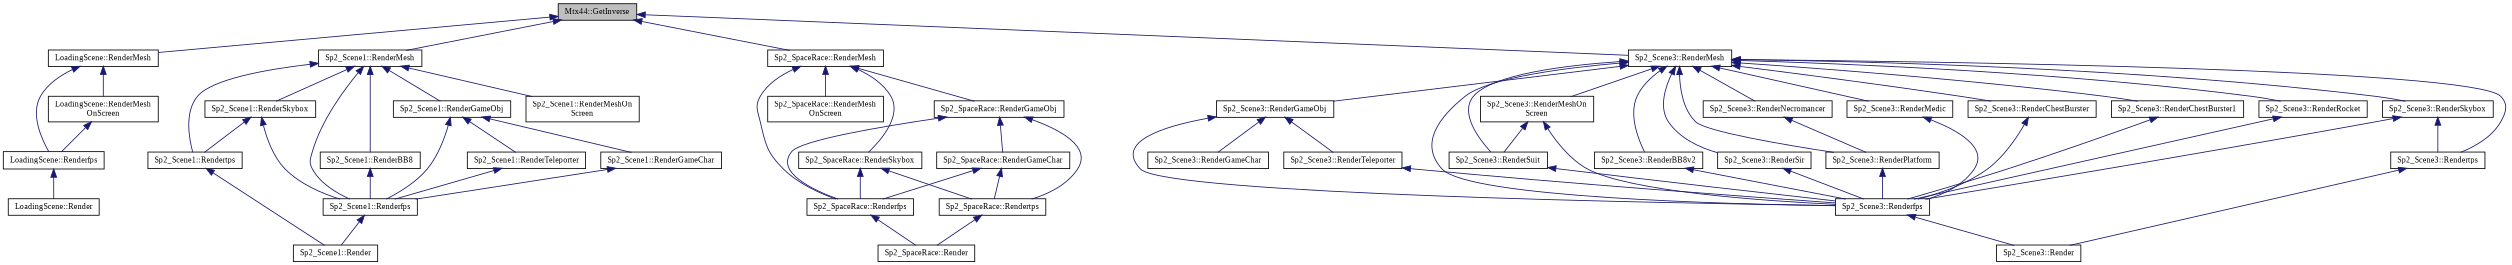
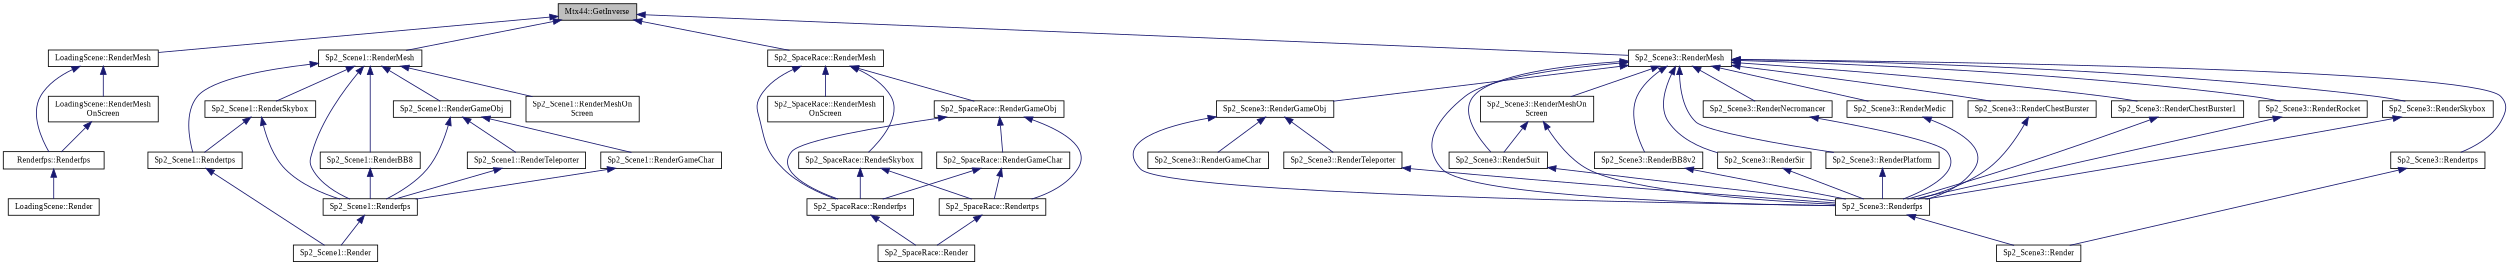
(1829, 136) -> (1920, 140)
(2438, 139) -> none
(54, 160) -> (54, 160)
